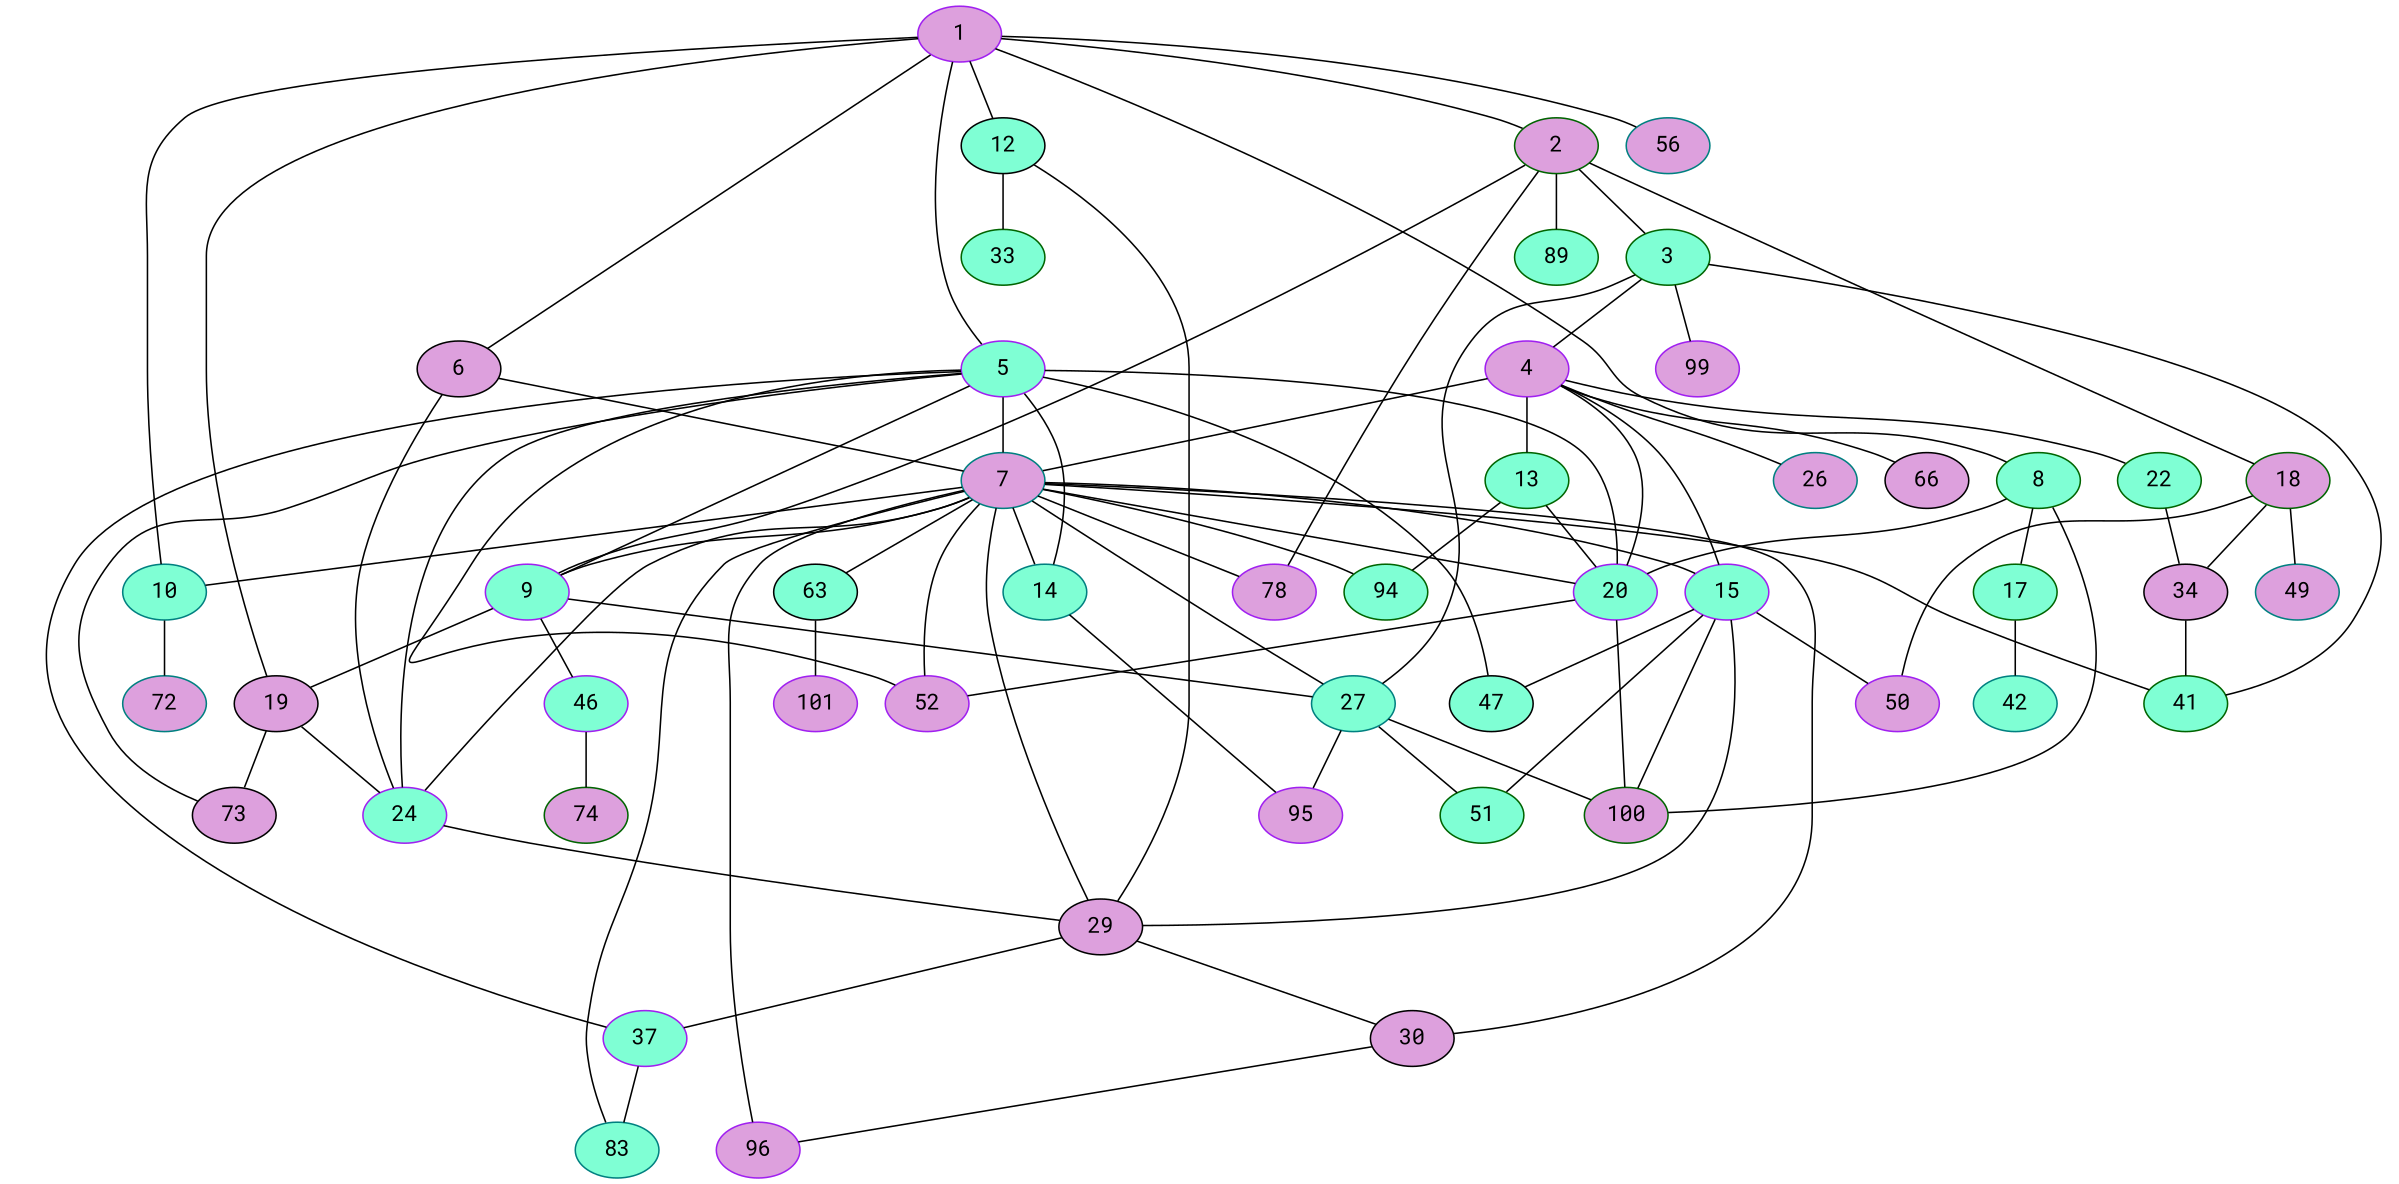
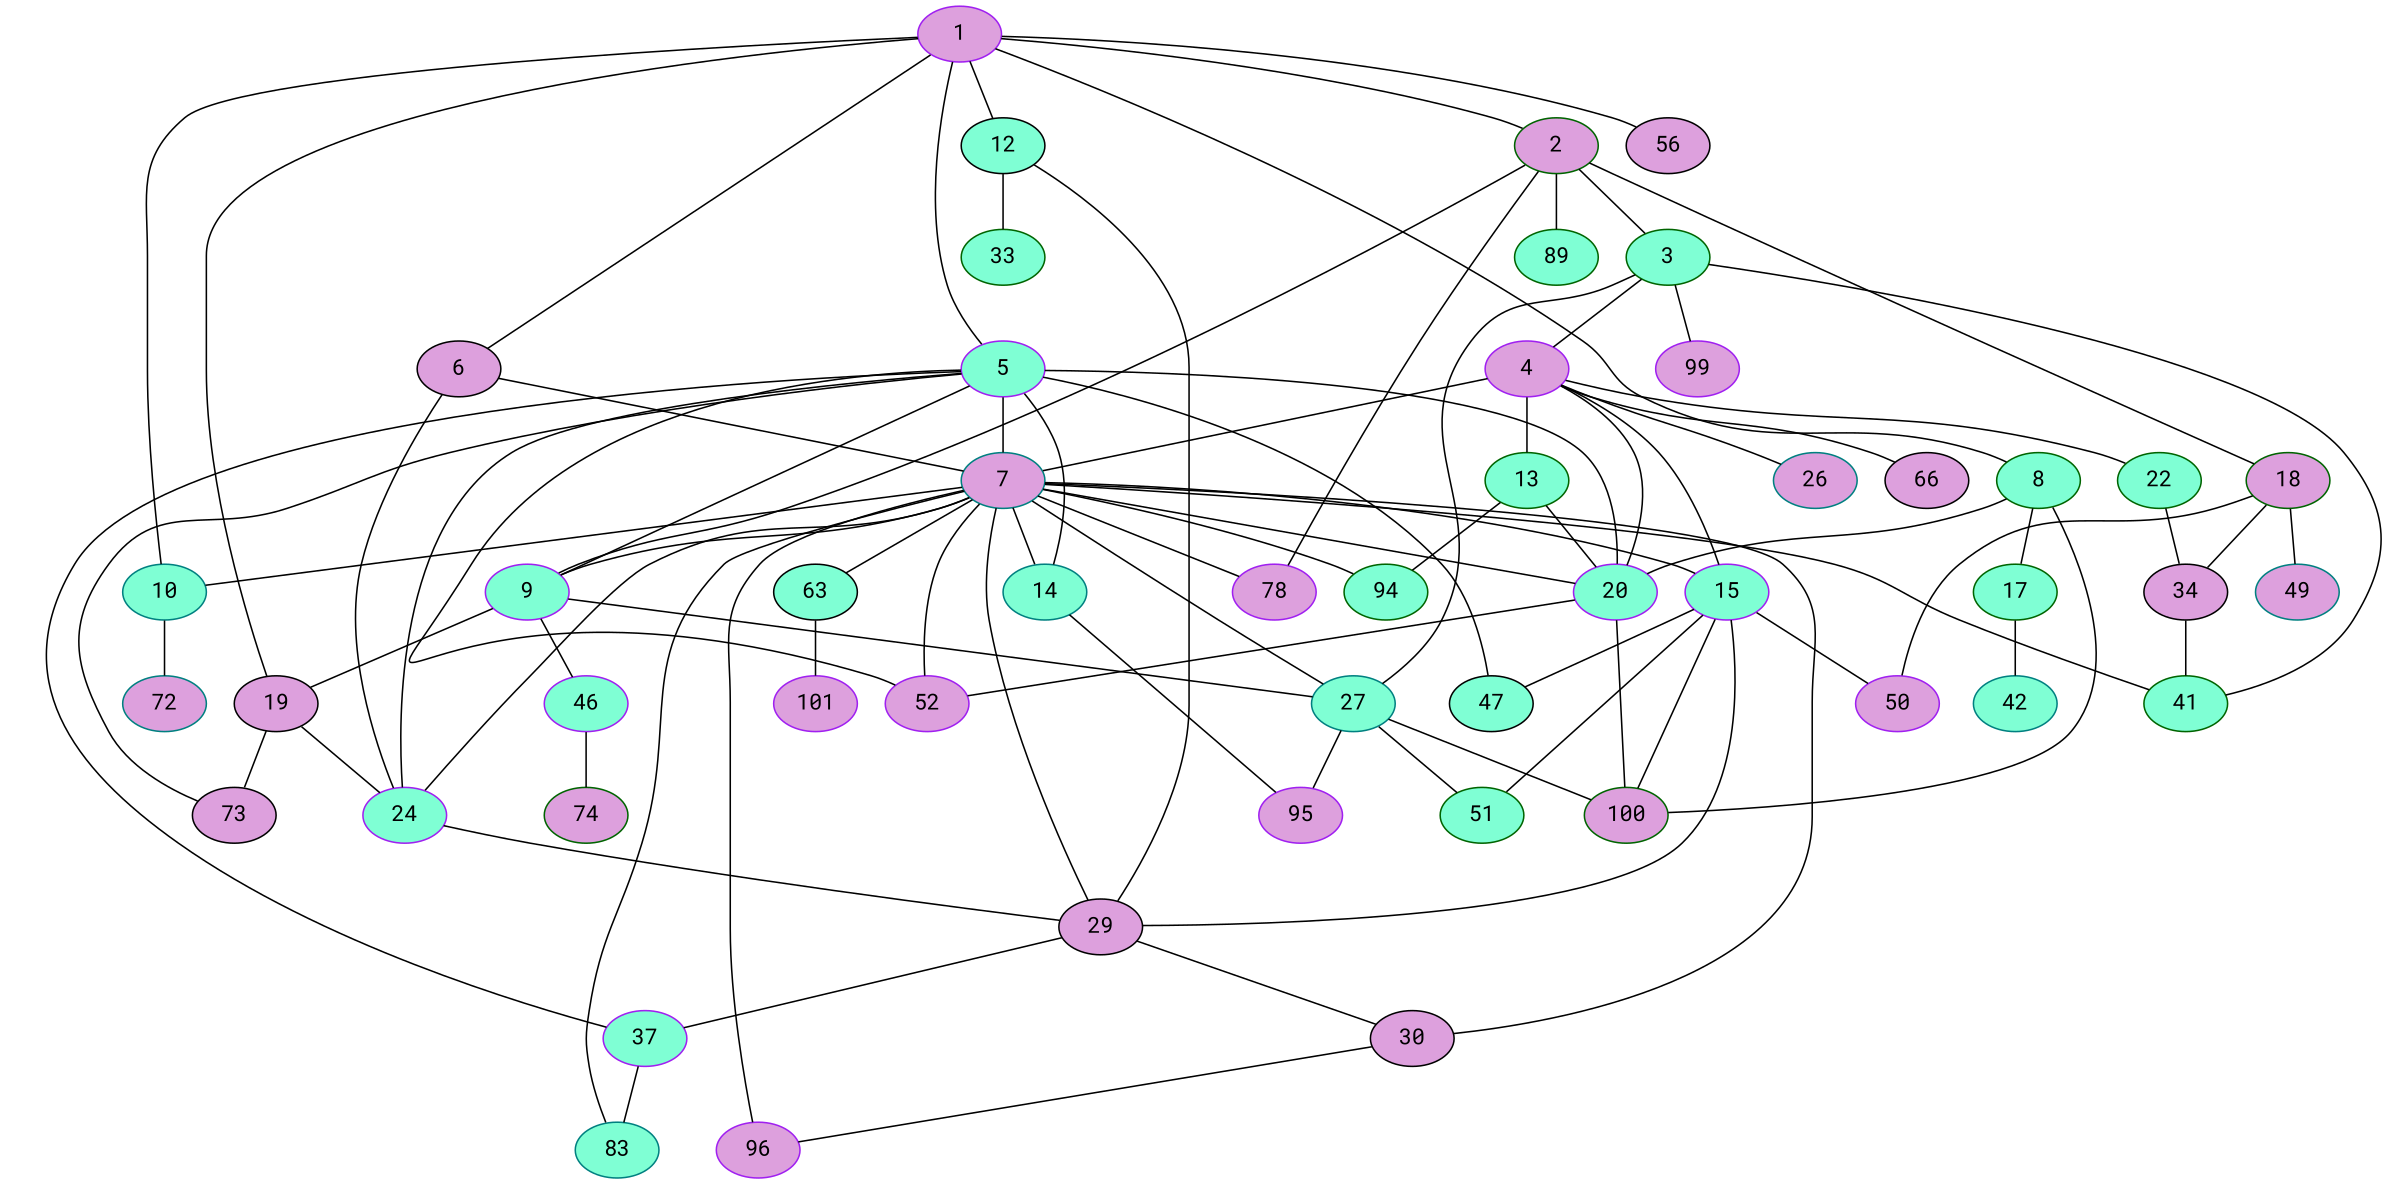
(1668, 146) -> (1668, 146)
